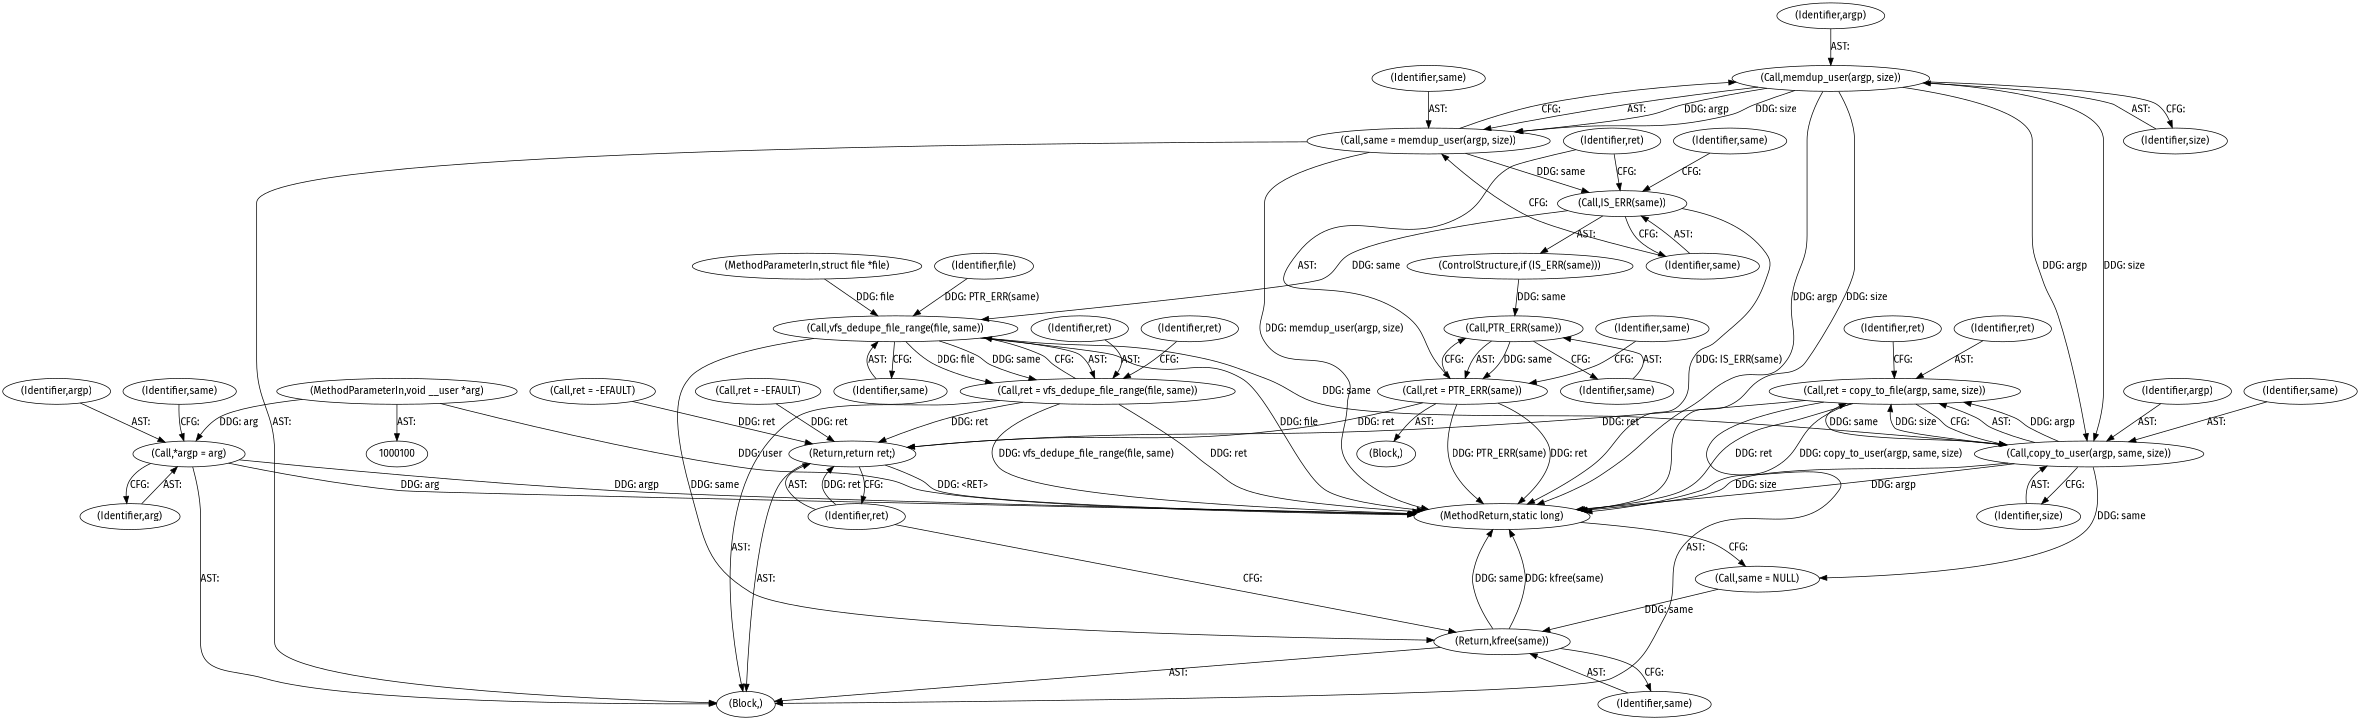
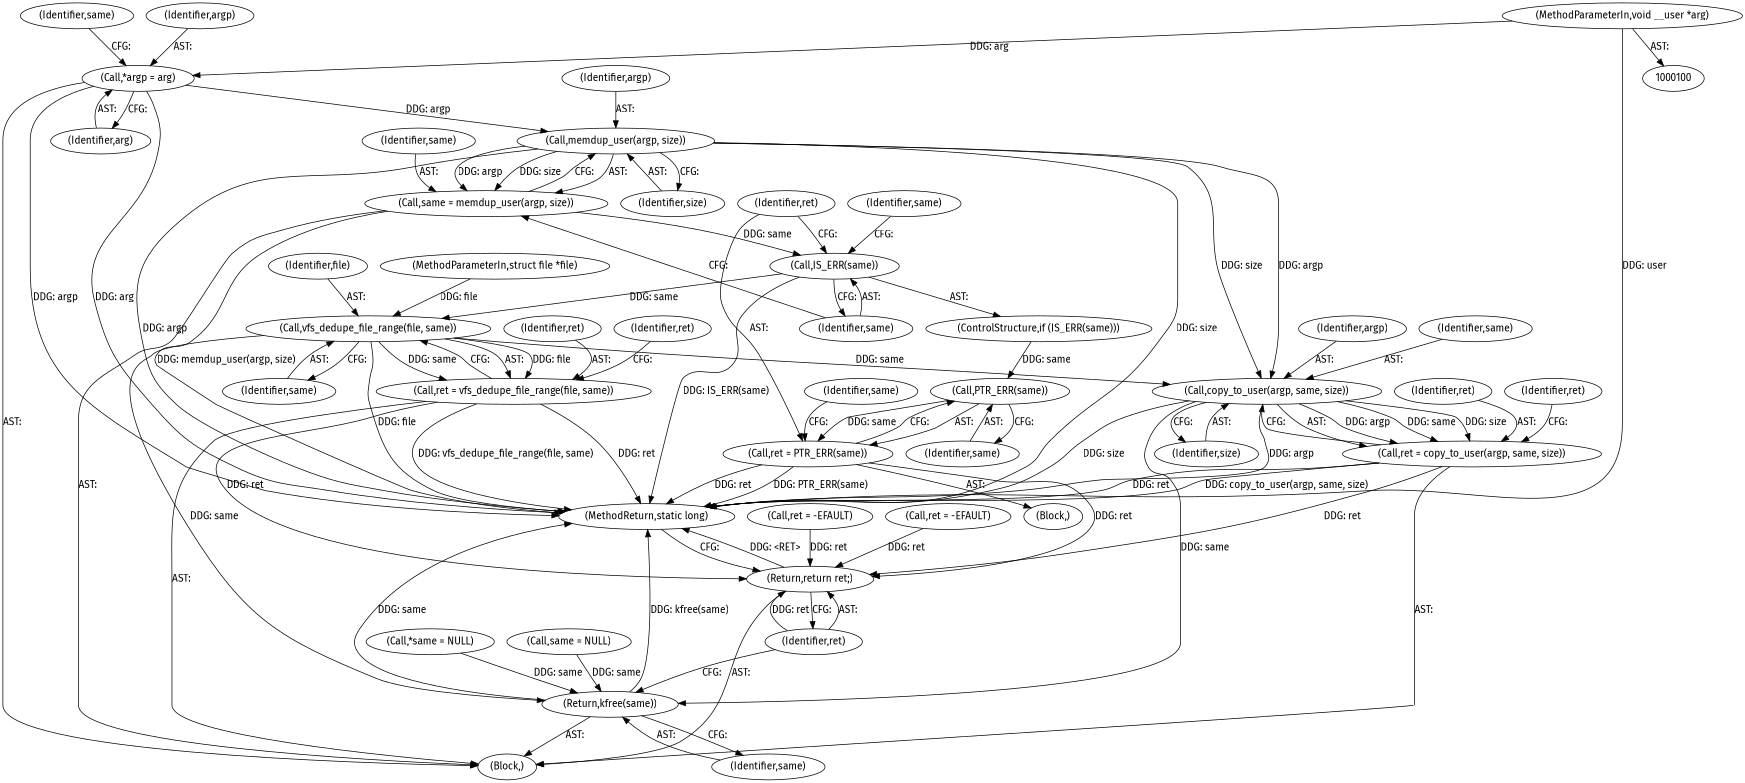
none -> (363, 108)
(992, 297) -> (358, 297)
(1895, 391) -> (1472, 454)
(1663, 532) -> (705, 555)
(1993, 564) -> (1079, 680)
none -> (430, 642)
